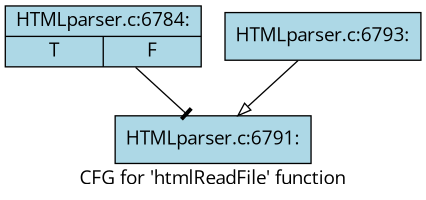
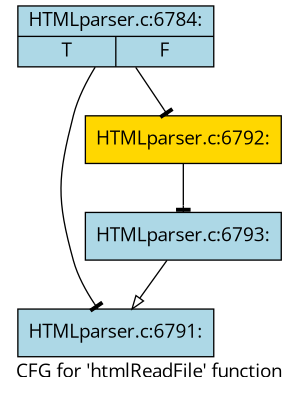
none -> (183, 140)
